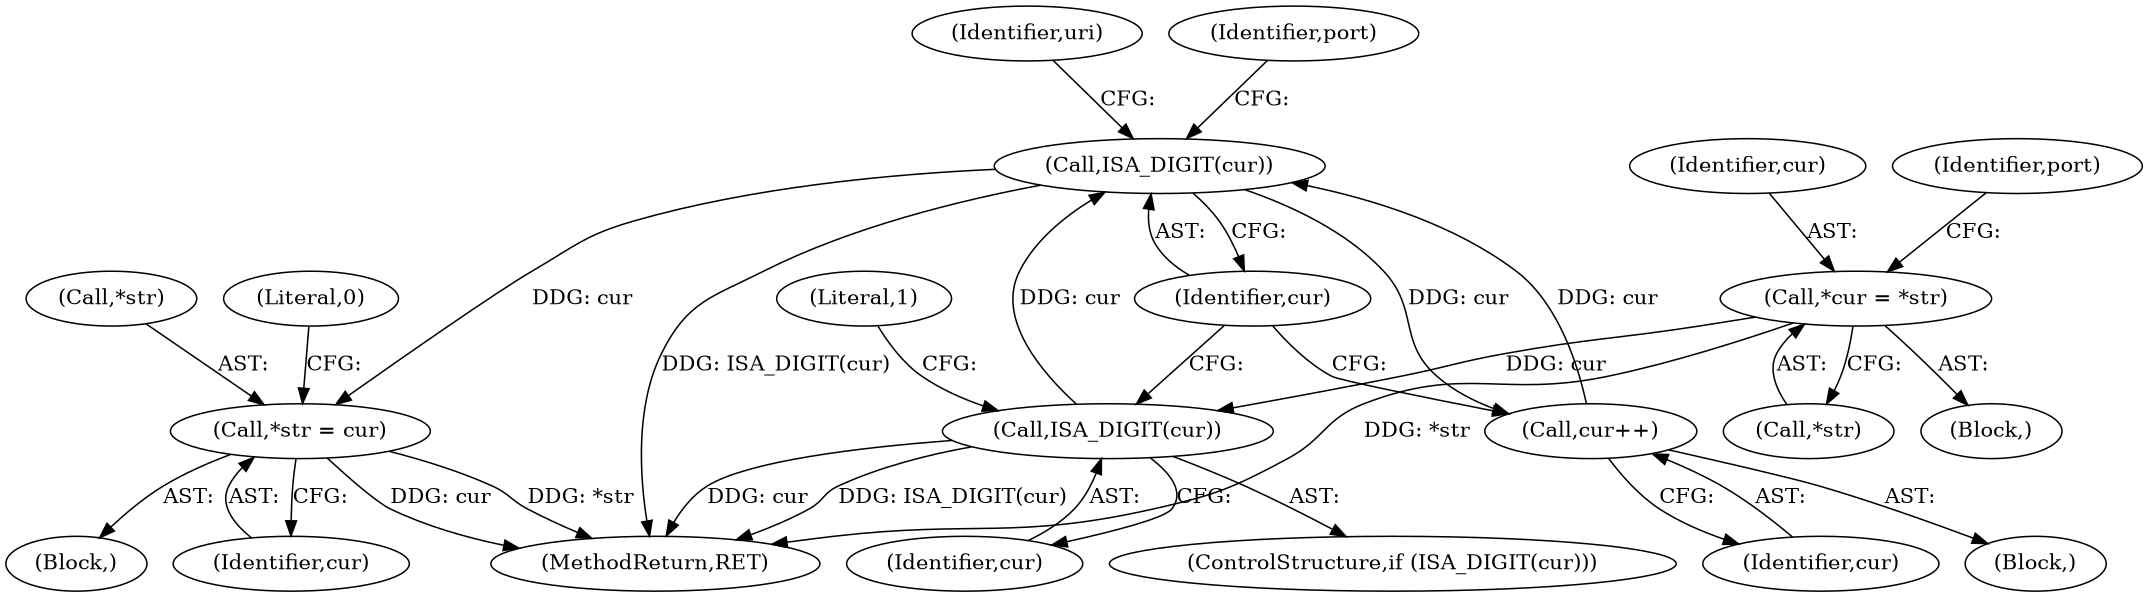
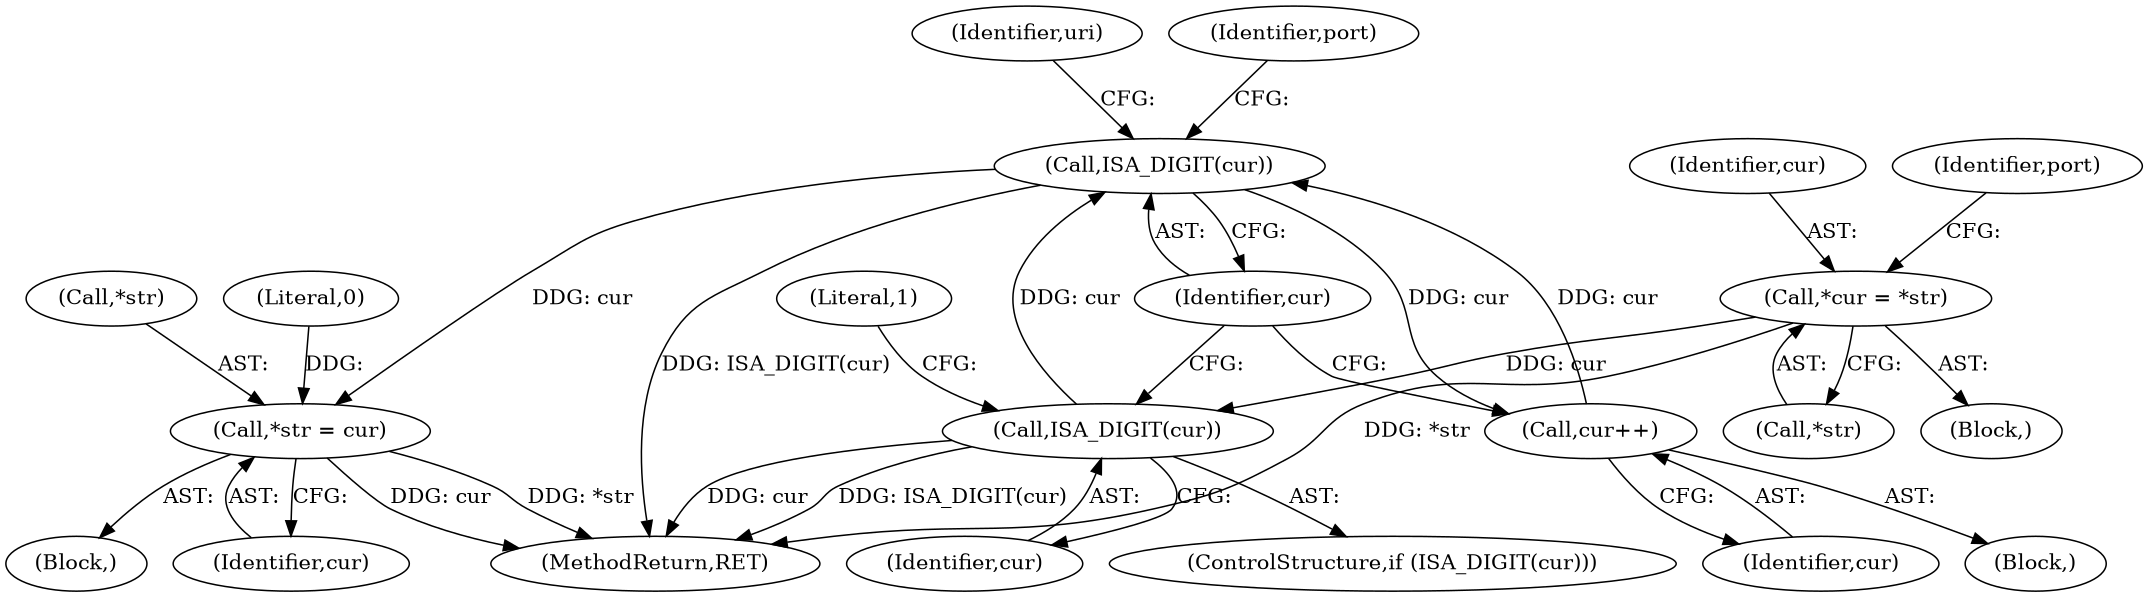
(338, 365) -> (338, 365)
